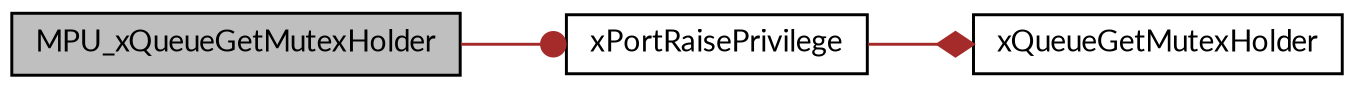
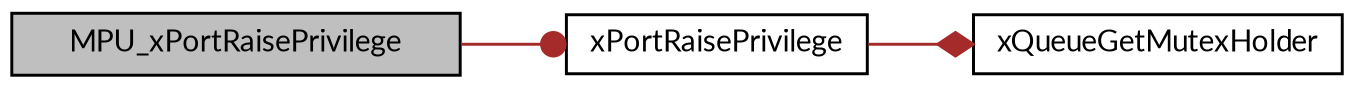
(236, 44) -> (236, 44)
